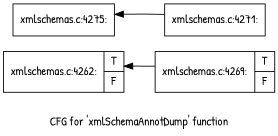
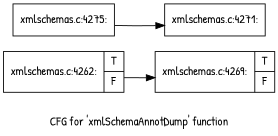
(144, 14) -> (135, 26)
(144, 66) -> (135, 78)
